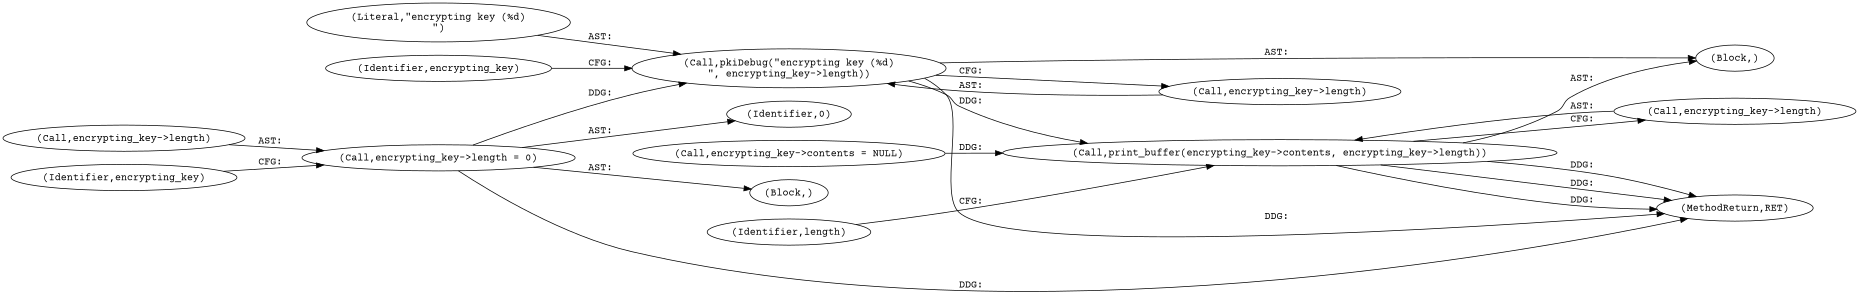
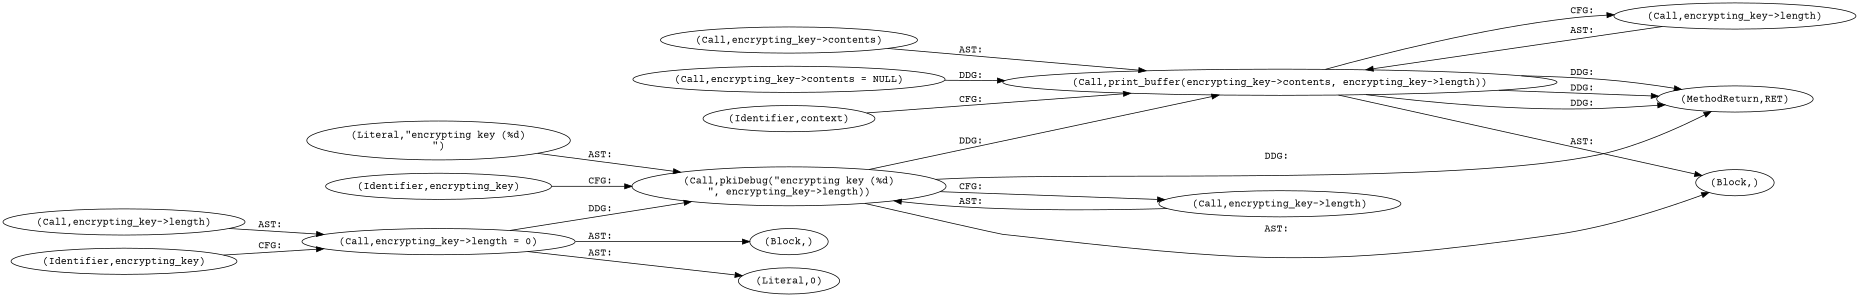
none -> (789, 40)
(789, 114) -> (789, 281)
(789, 232) -> (789, 119)
(1061, 290) -> none
